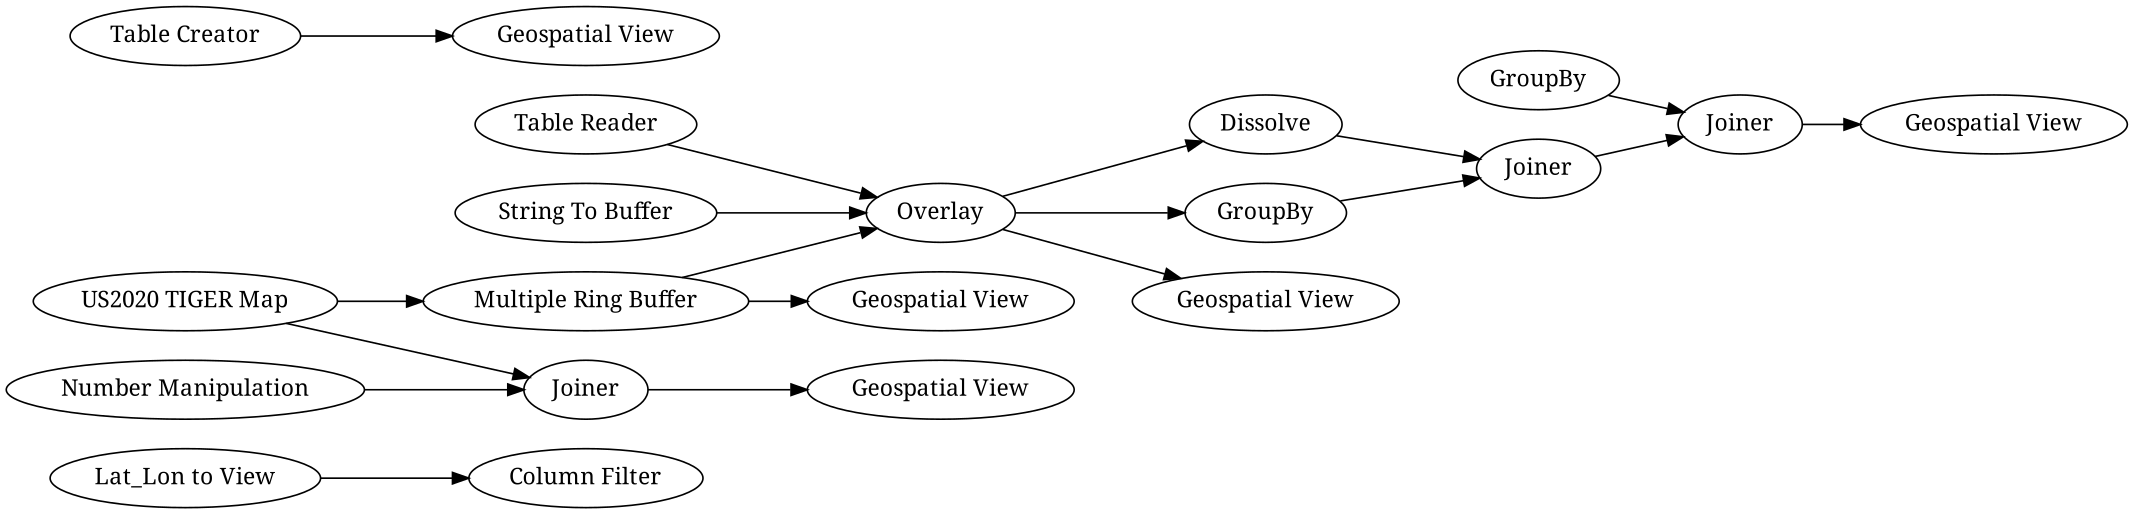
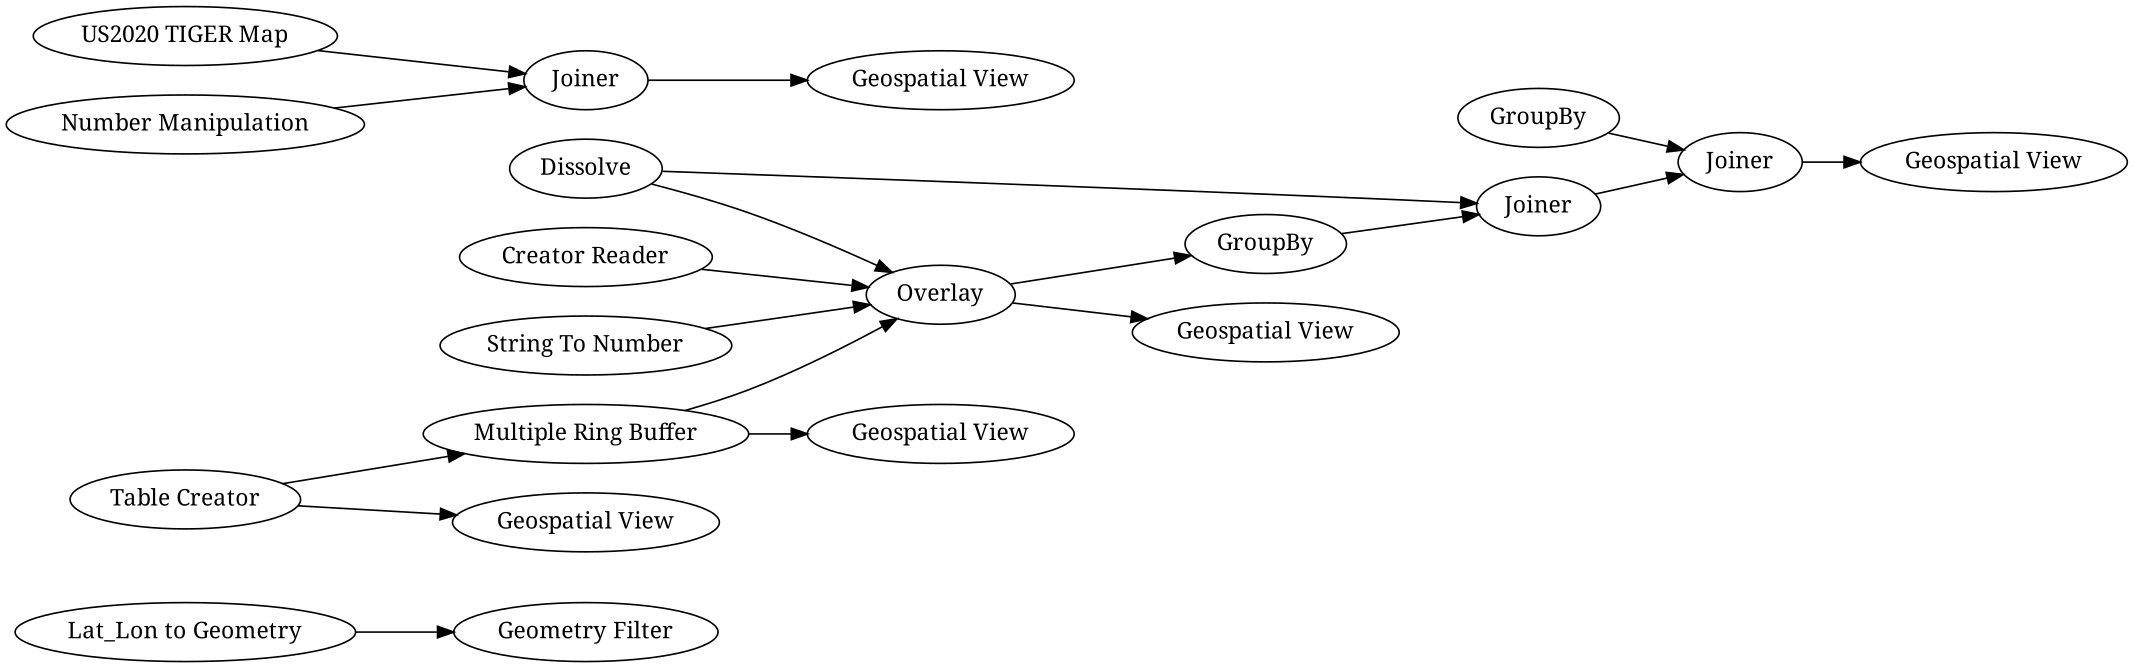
(586, 124) -> (586, 257)
(1095, 171) -> (766, 219)
(586, 213) -> (586, 346)
(372, 301) -> (365, 470)
(185, 478) -> (185, 632)
(586, 478) -> (586, 632)
